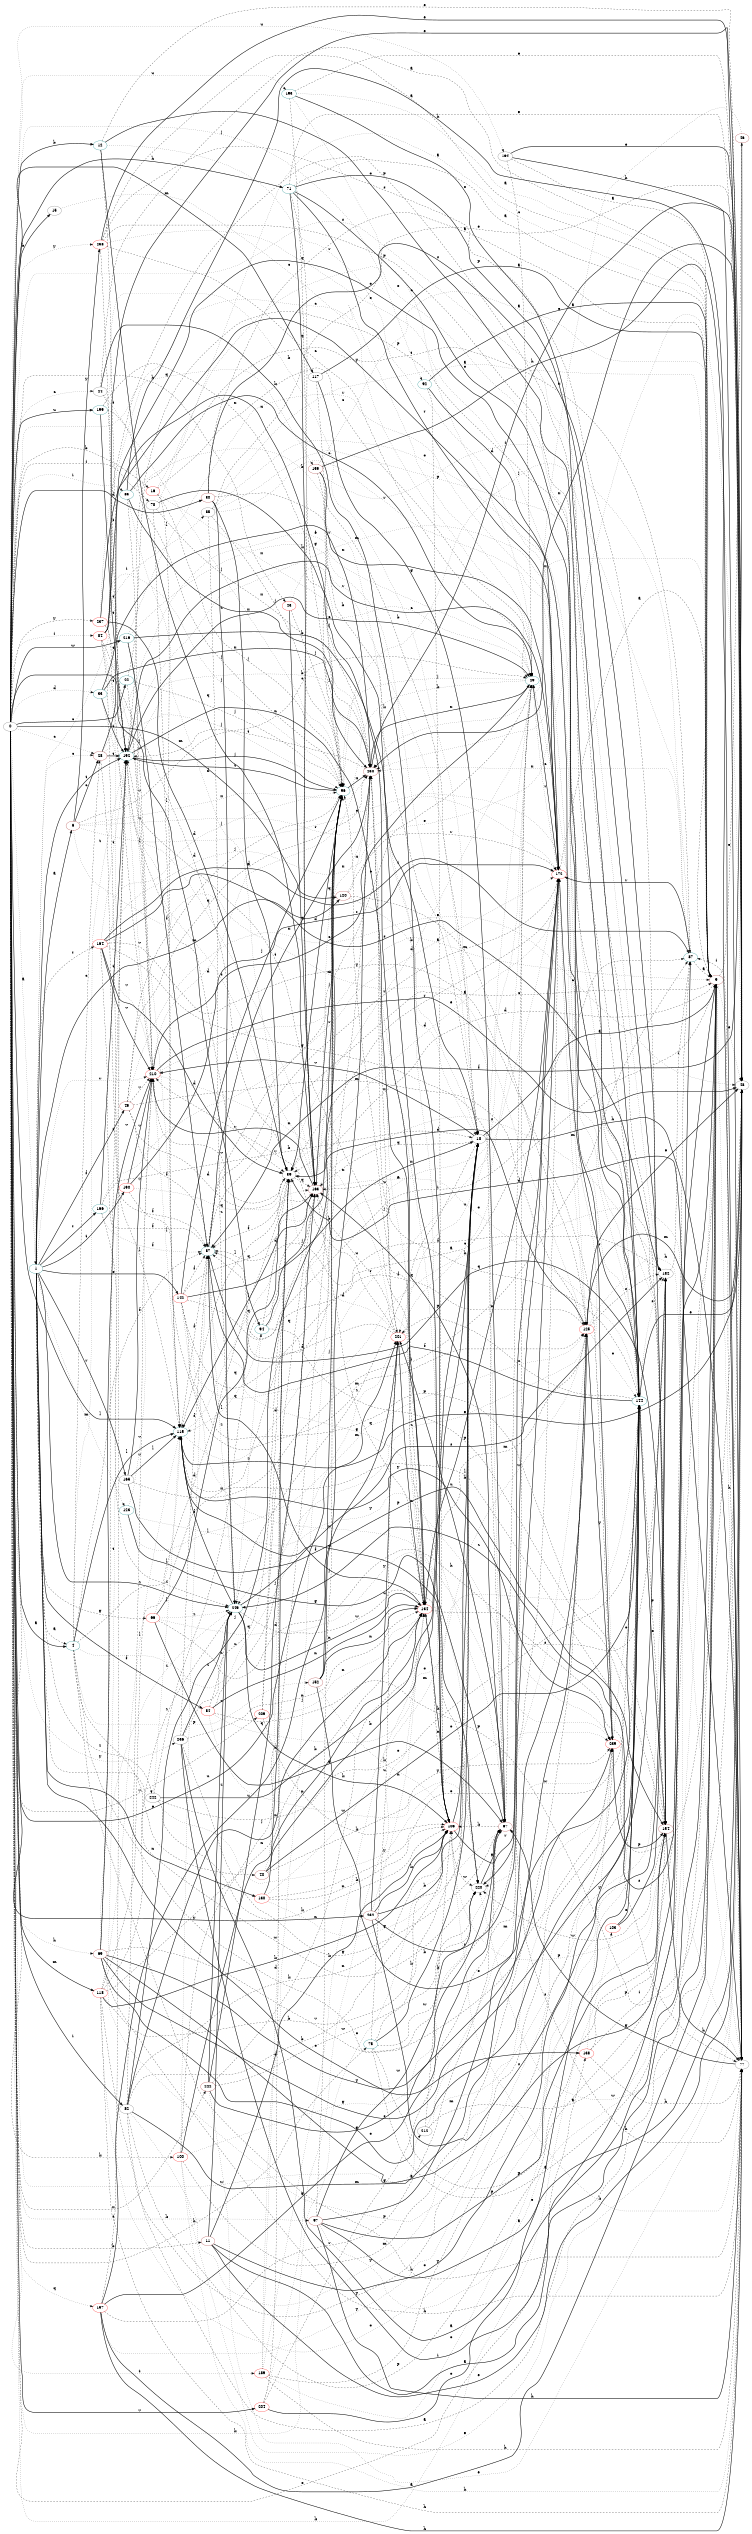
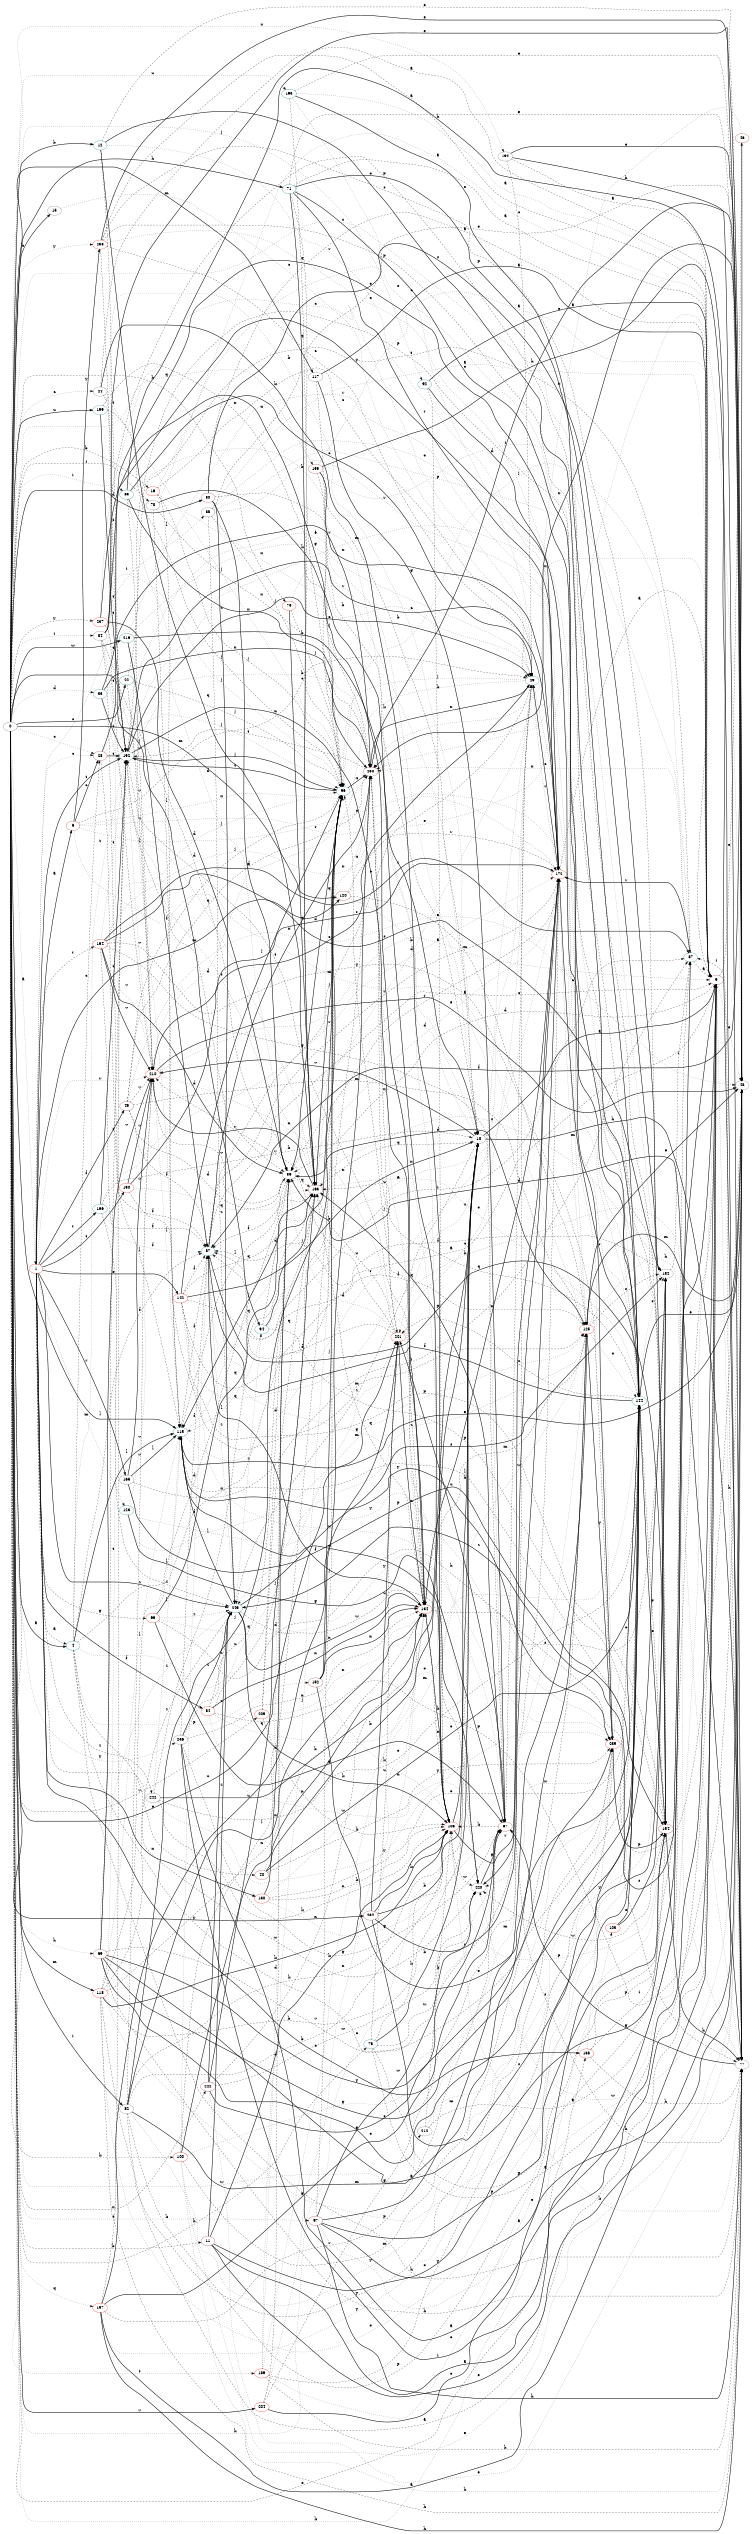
(289, 606) -> (289, 606)
(100, 636) -> (100, 636)
(36, 1269) -> (36, 1269)
